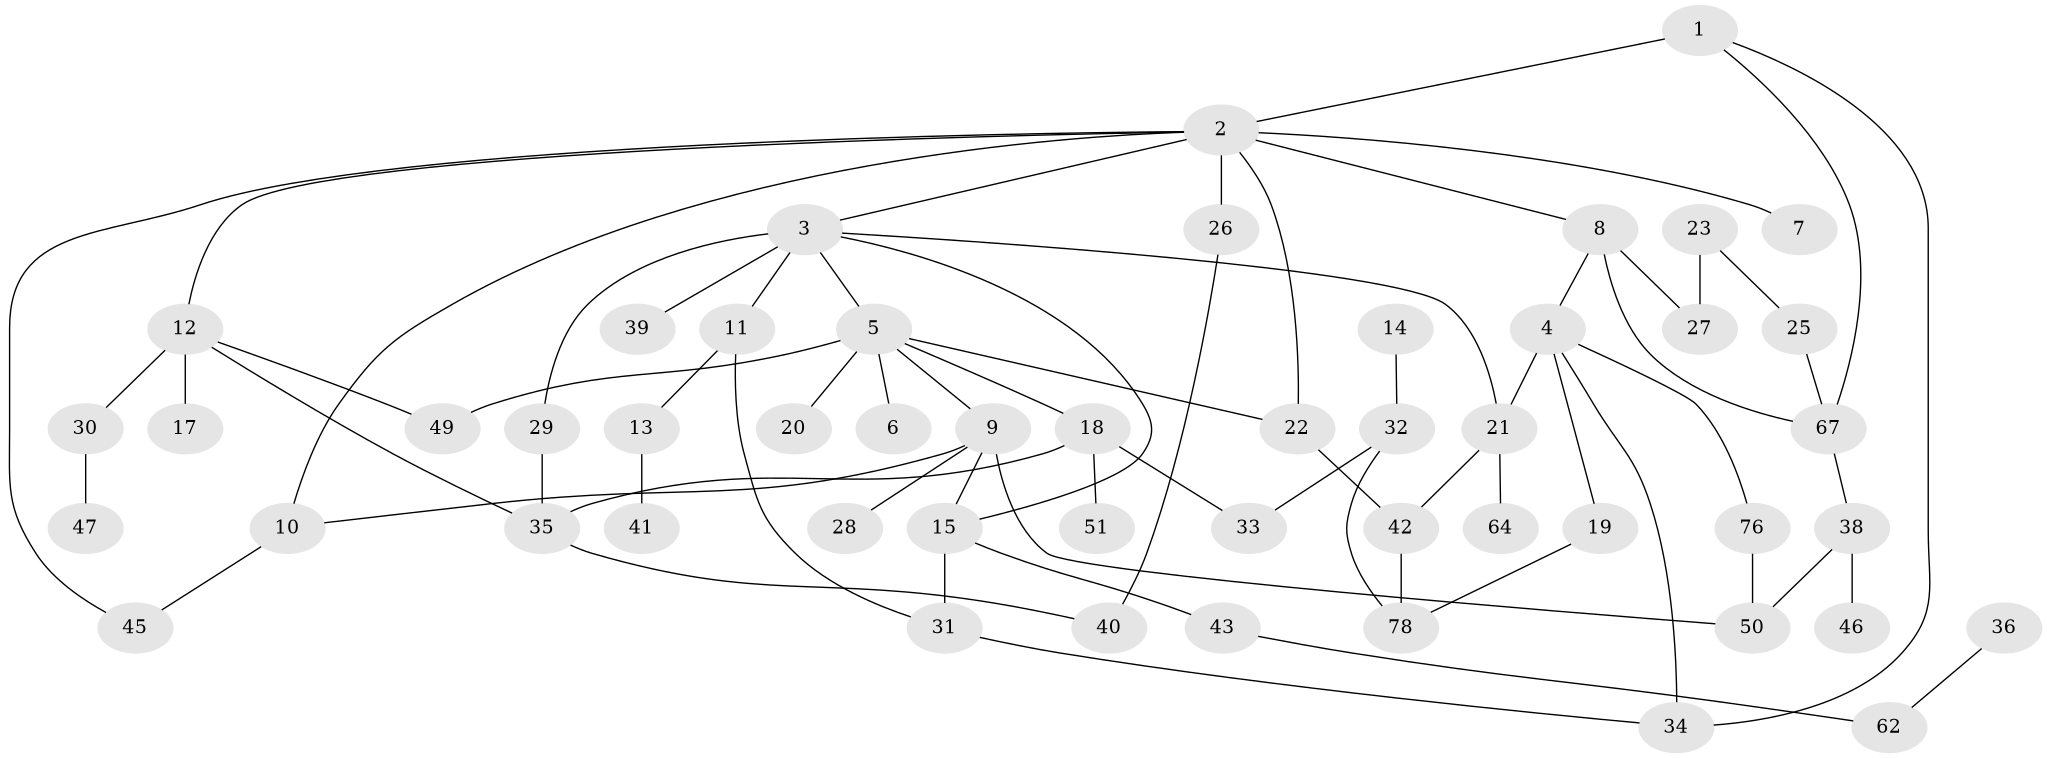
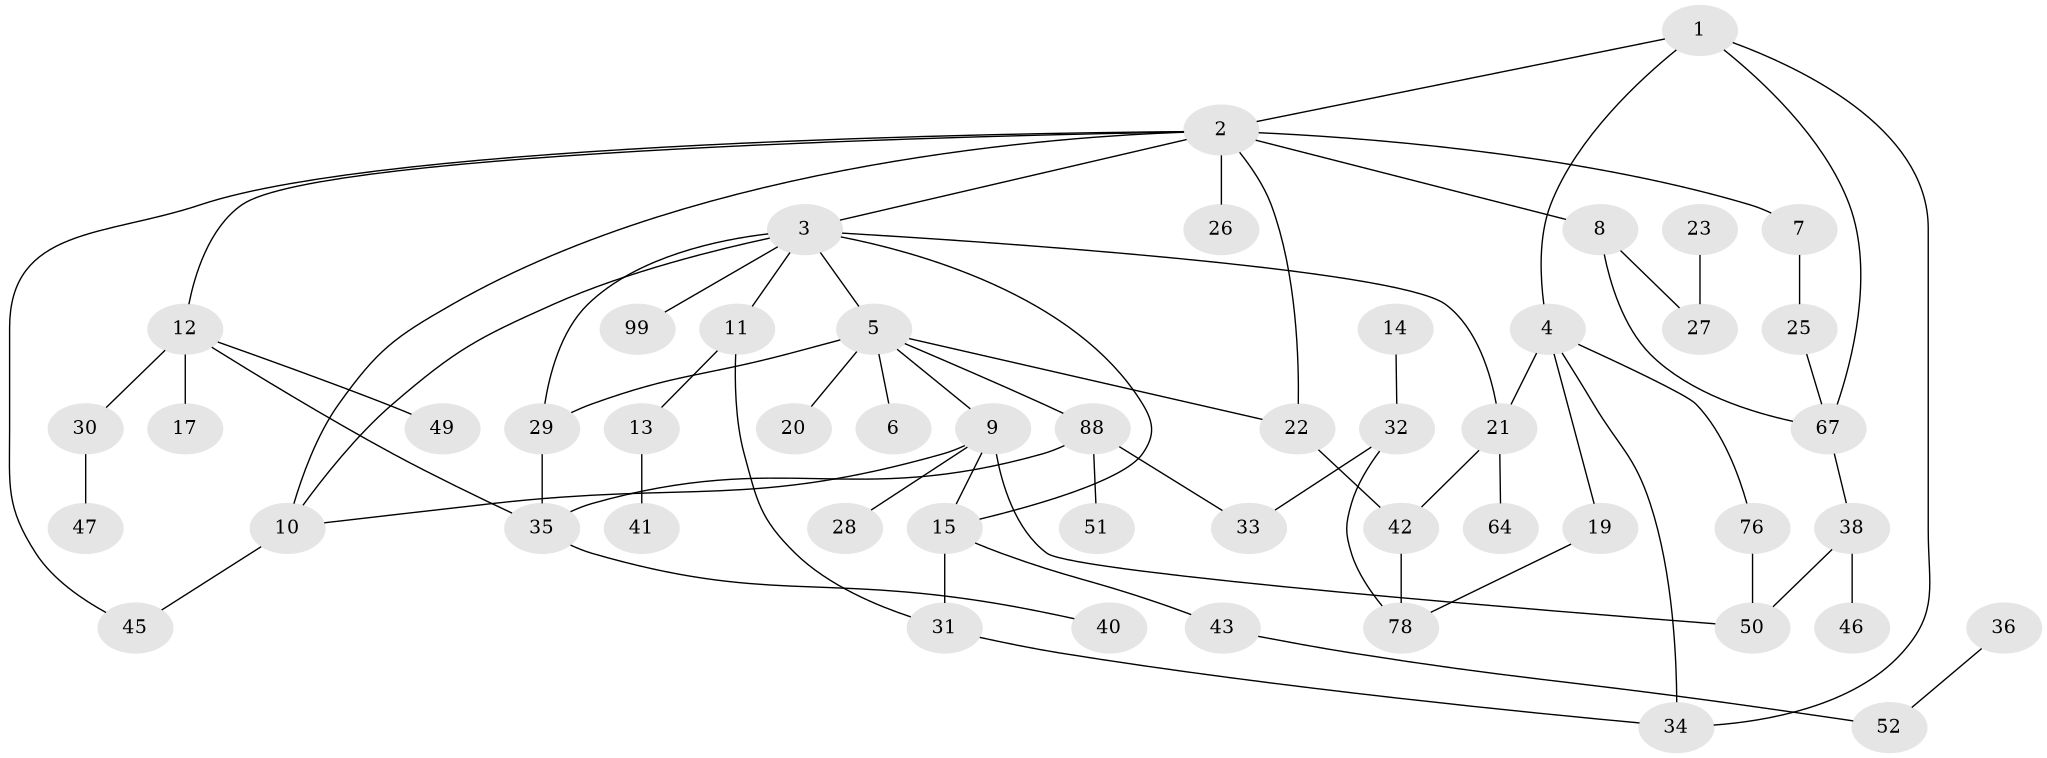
(1574, 279) -> (1578, 154)
(1750, 279) -> (1800, 280)
none -> (508, 325)
(638, 329) -> (638, 329)
(655, 373) -> (712, 371)
(1093, 429) -> (1093, 429)
(1182, 433) -> none
(1889, 728) -> (1889, 728)
